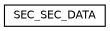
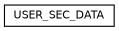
(55, 16) -> (59, 16)
